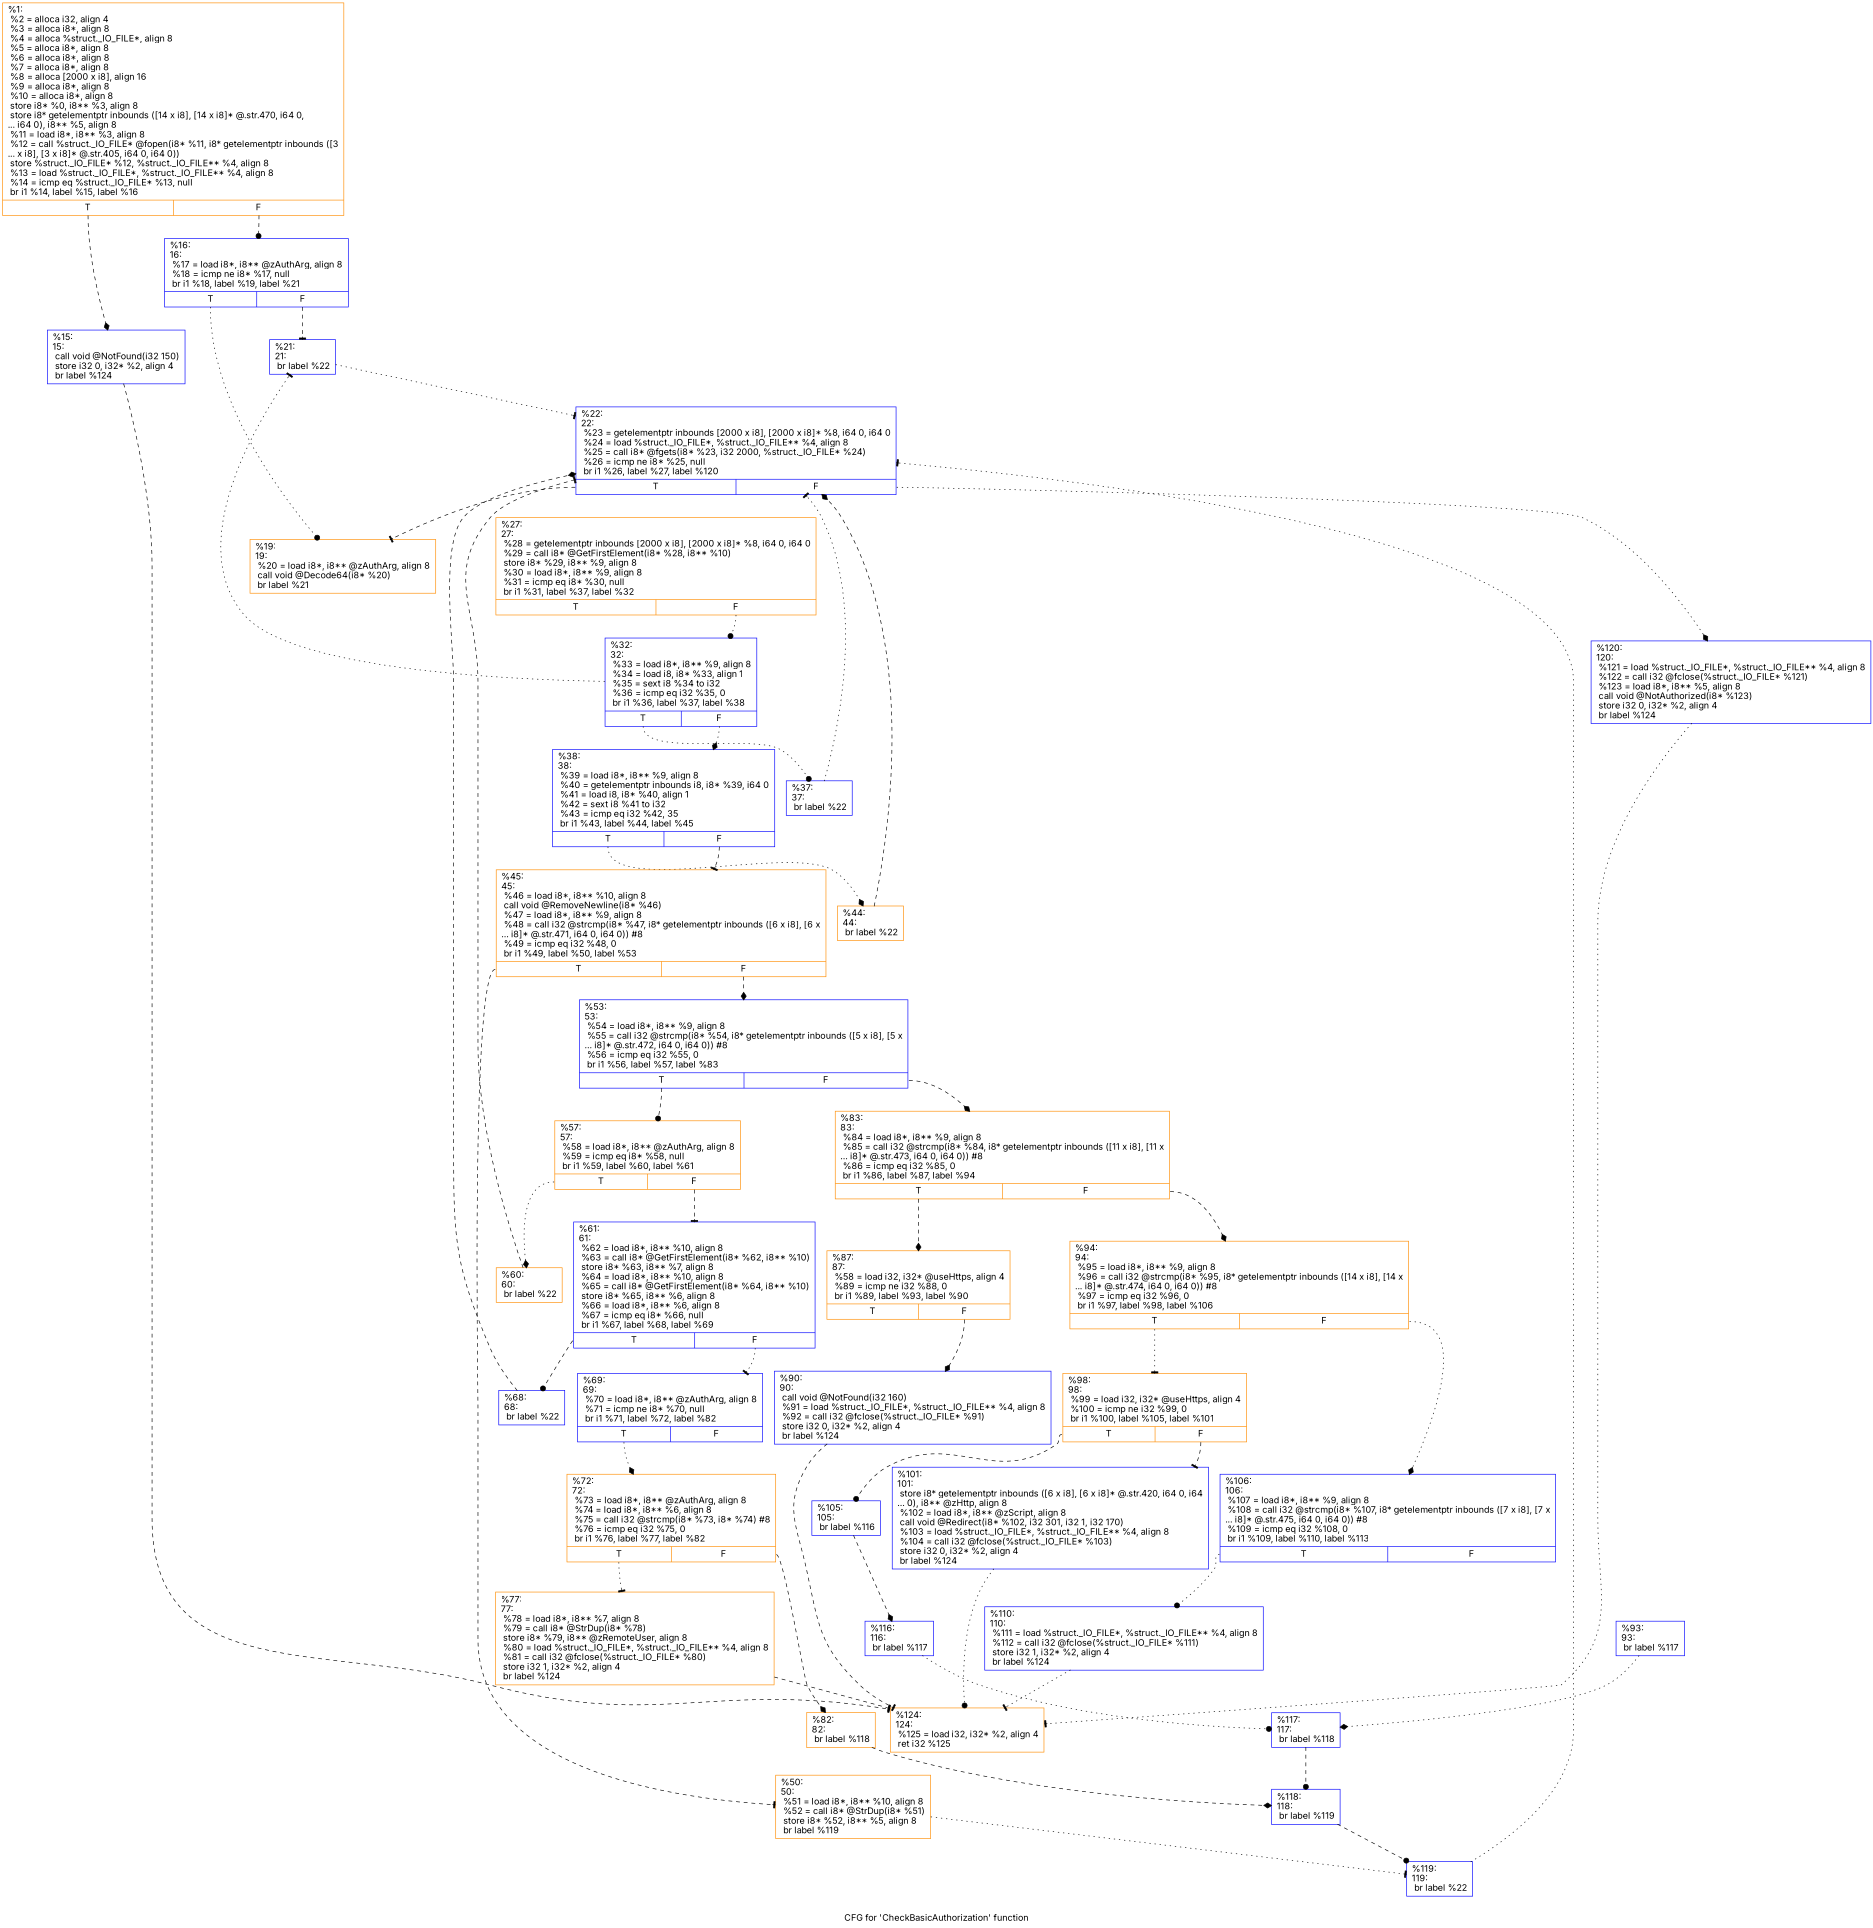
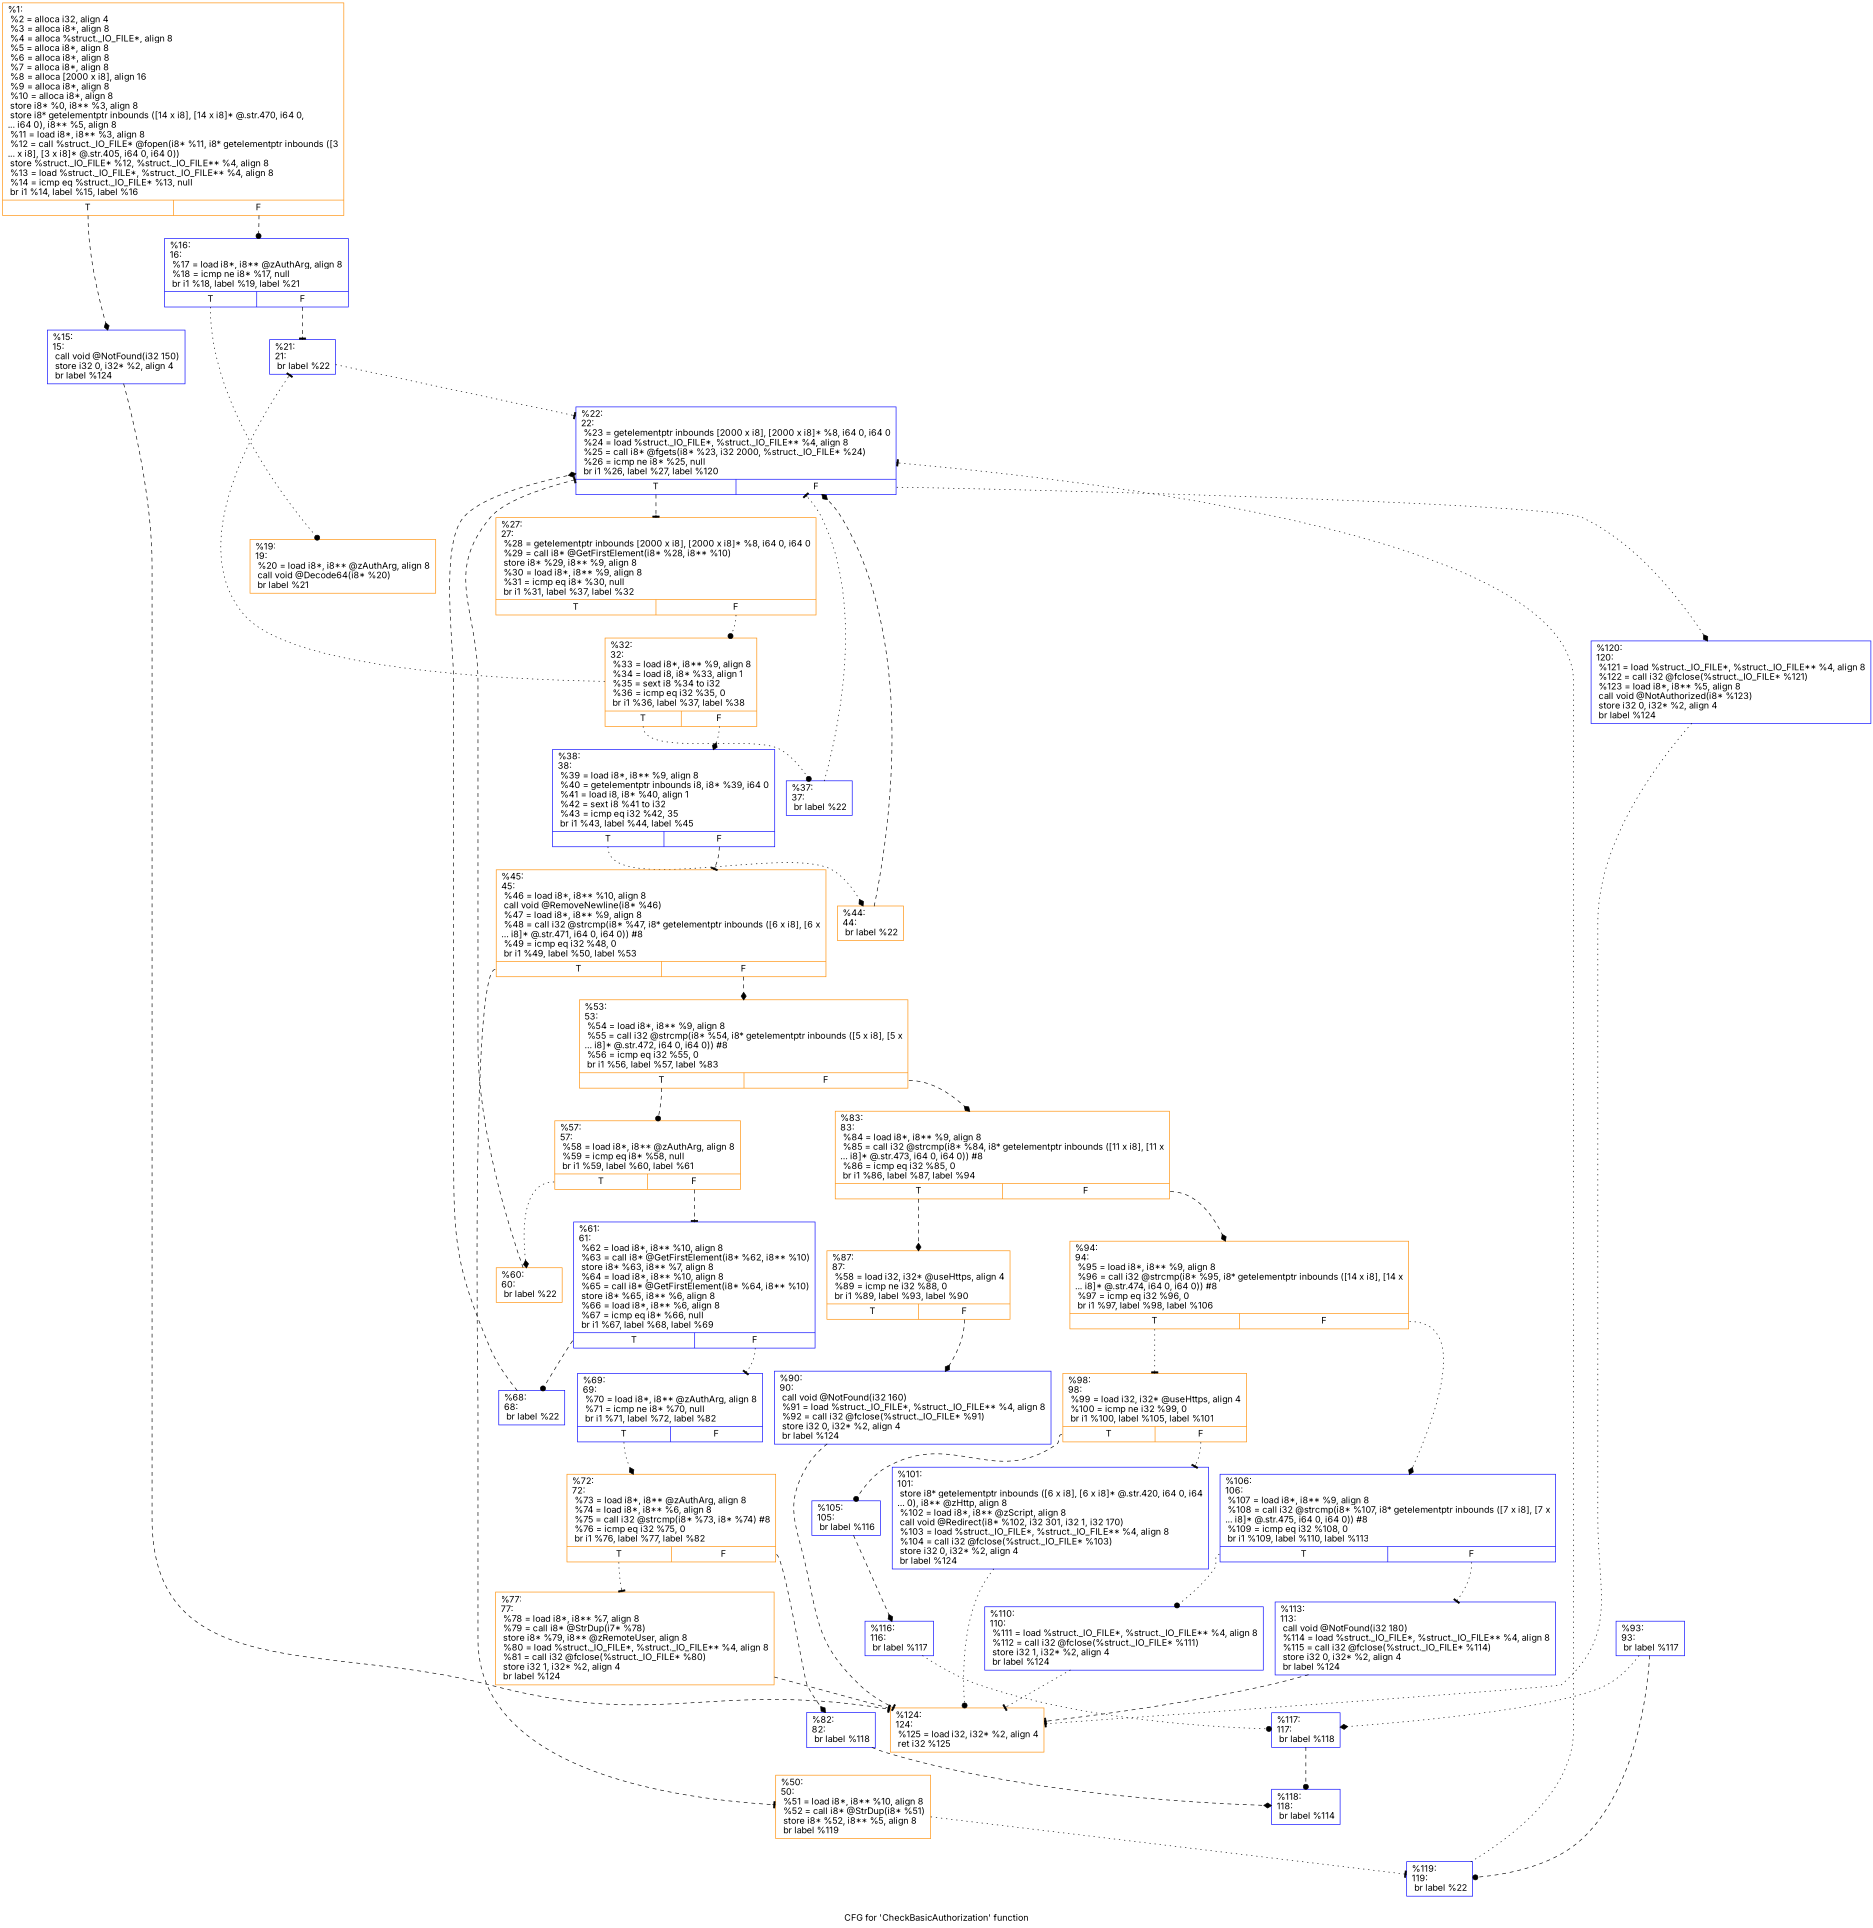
(468, 507) -> (656, 505)
(681, 682) -> (681, 682)
(744, 1044) -> (744, 1044)
(1200, 1454) -> (1200, 1454)
(574, 1629) -> (573, 1629)
none -> (1415, 1638)
(841, 1730) -> (841, 1730)
(1306, 1816) -> (1306, 1816)
(1371, 1842) -> (1609, 1805)
